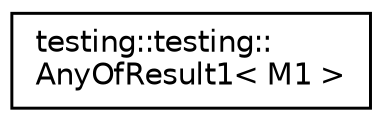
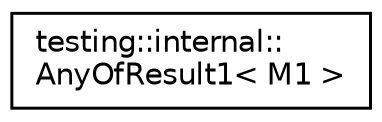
(191, 61) -> (191, 61)
